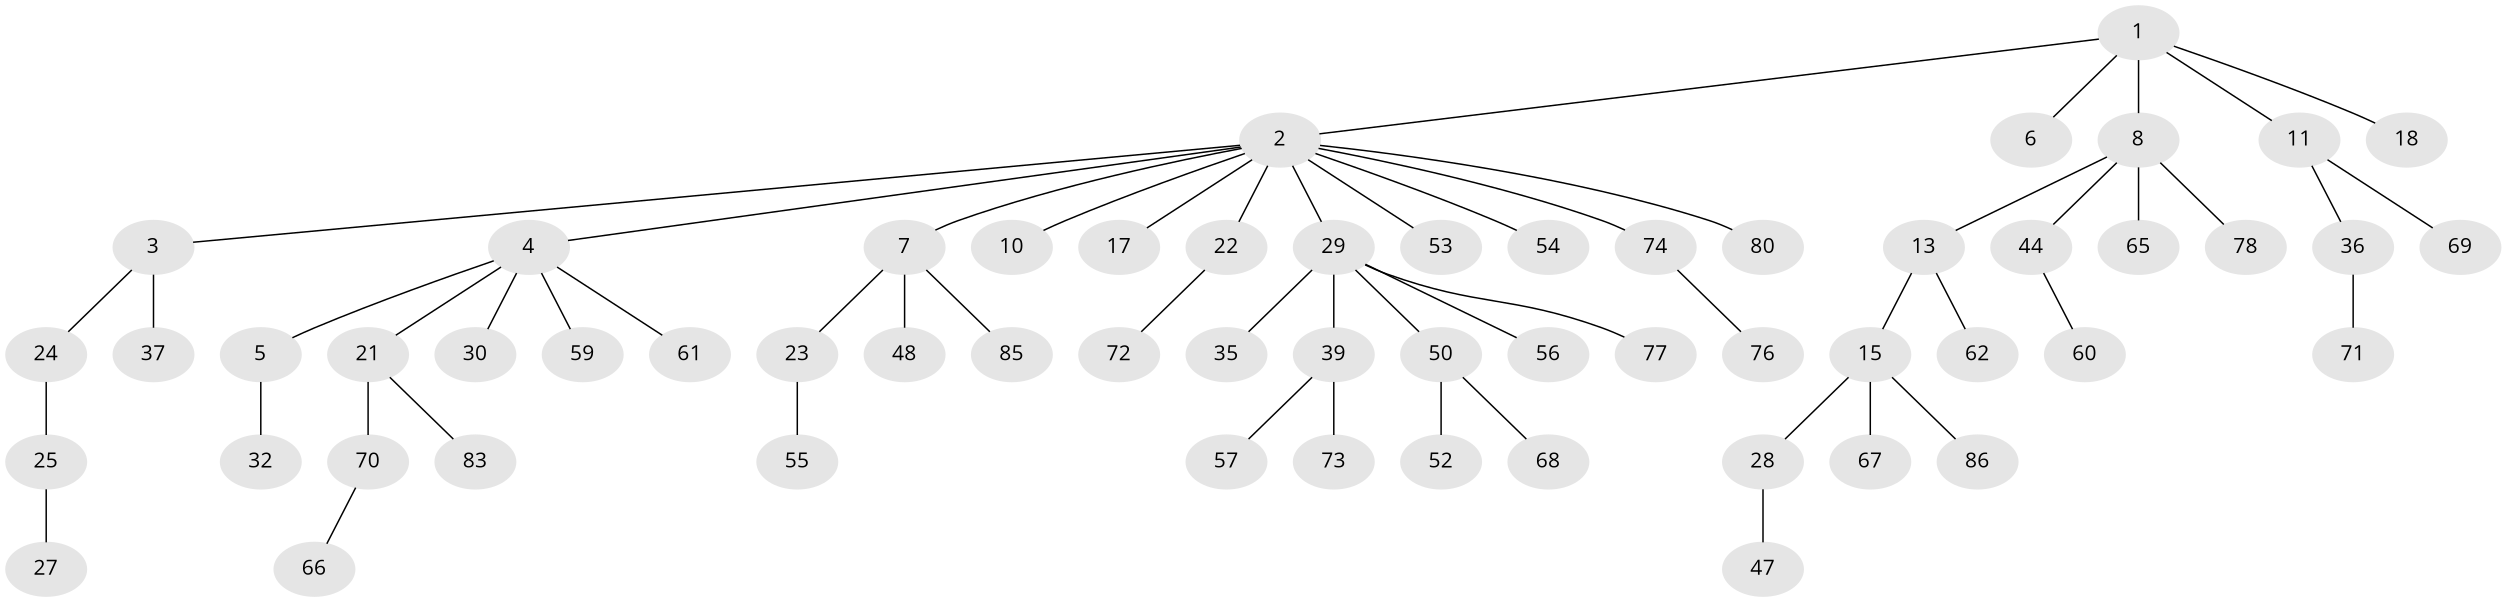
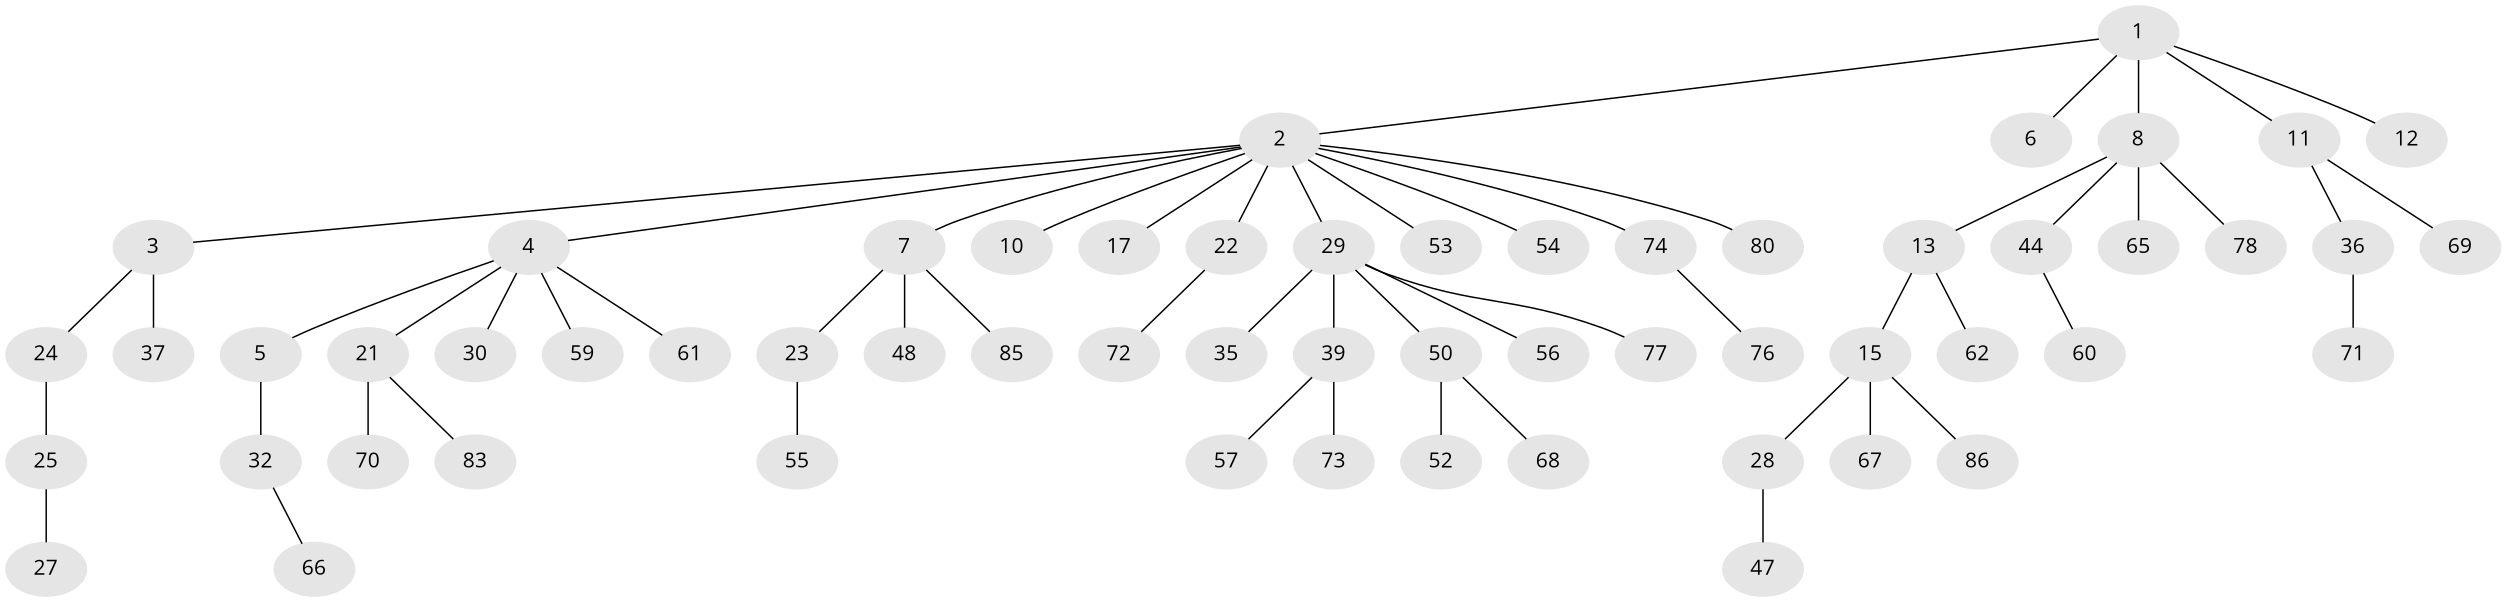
(2407, 140) -> (2407, 140)
(341, 516) -> (288, 516)
